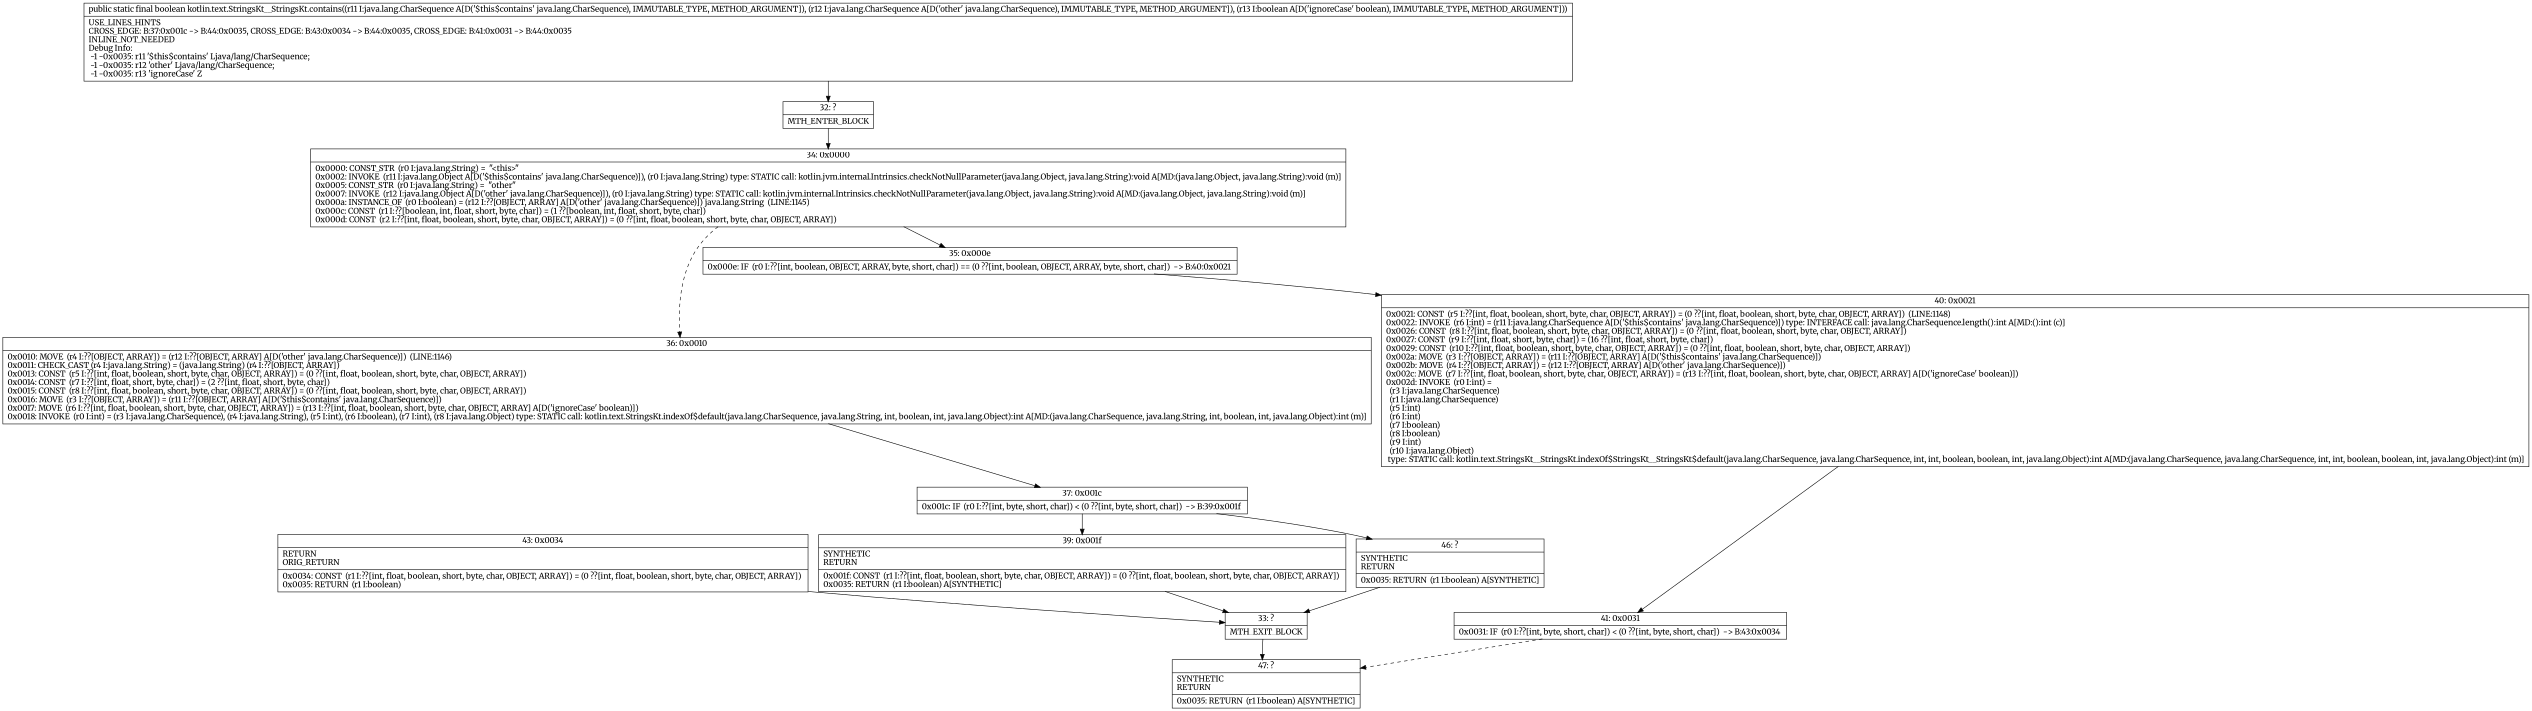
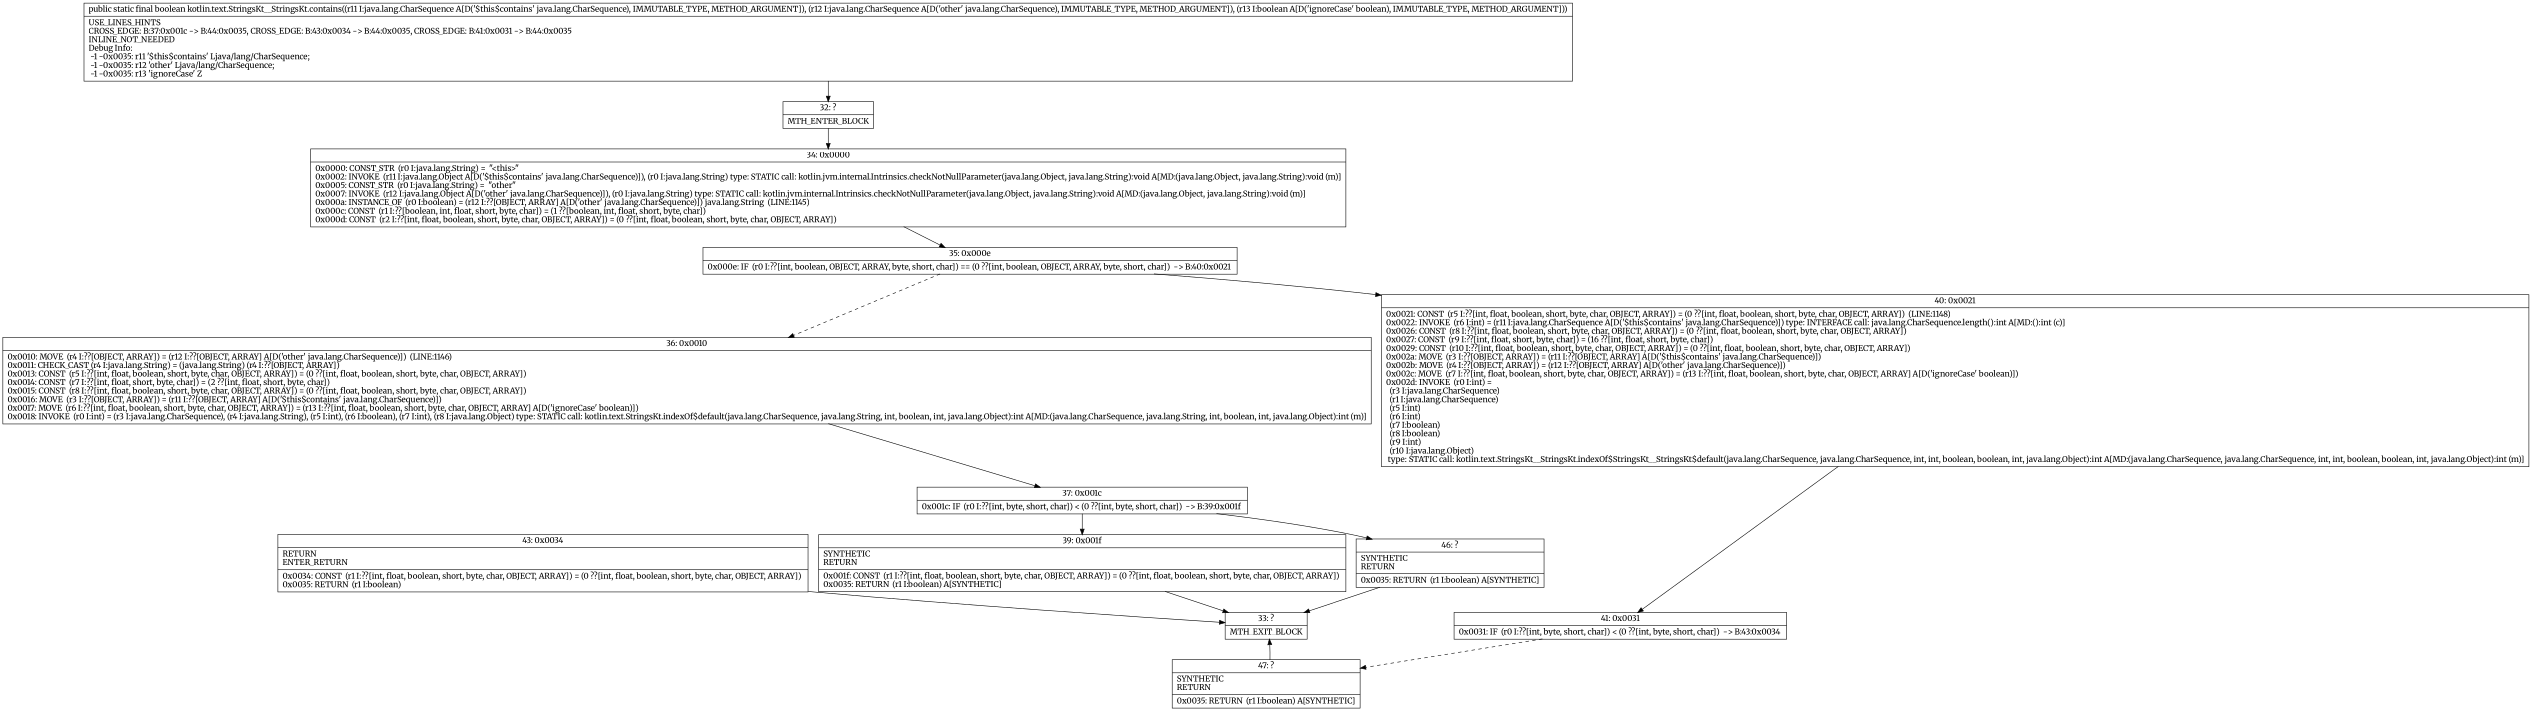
(685, 274) -> (867, 305)
(311, 563) -> (315, 563)
(1262, 647) -> (1270, 652)
